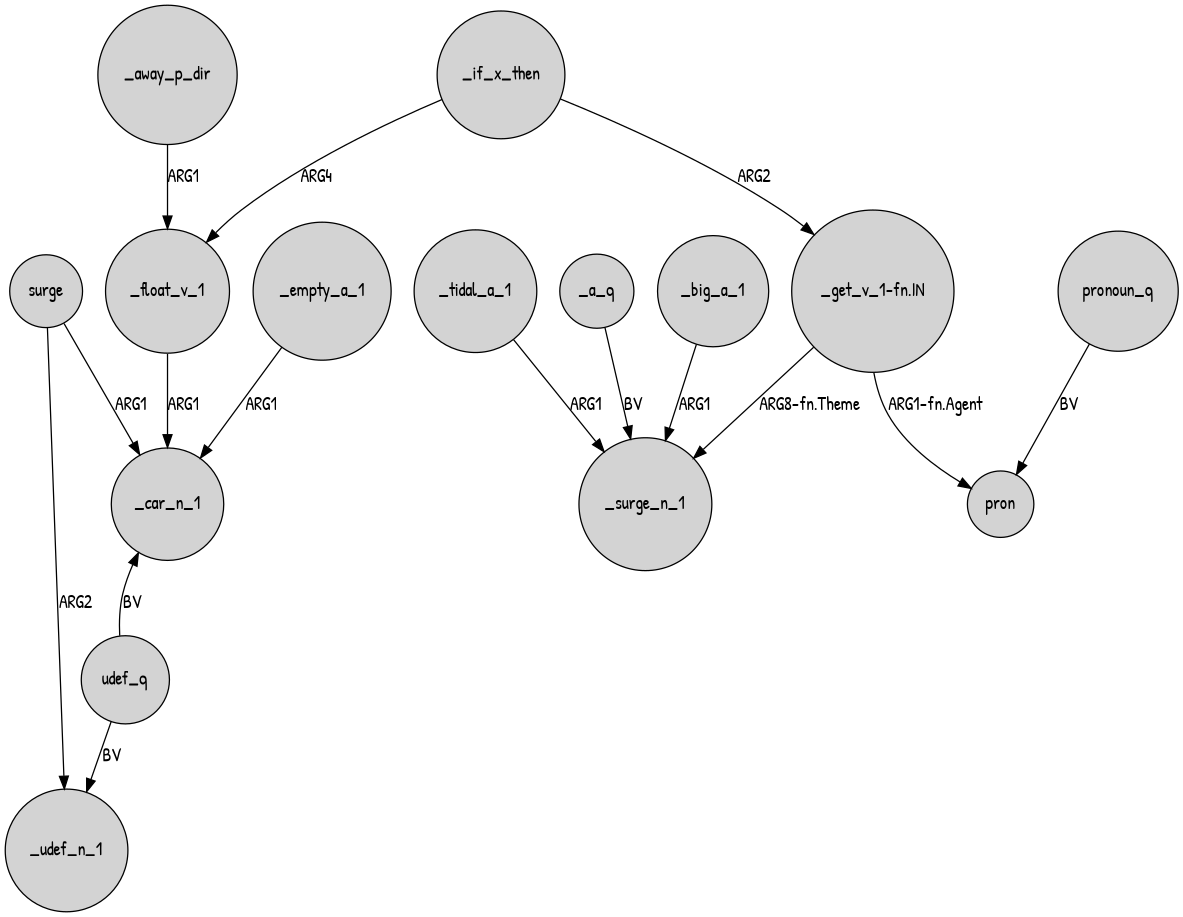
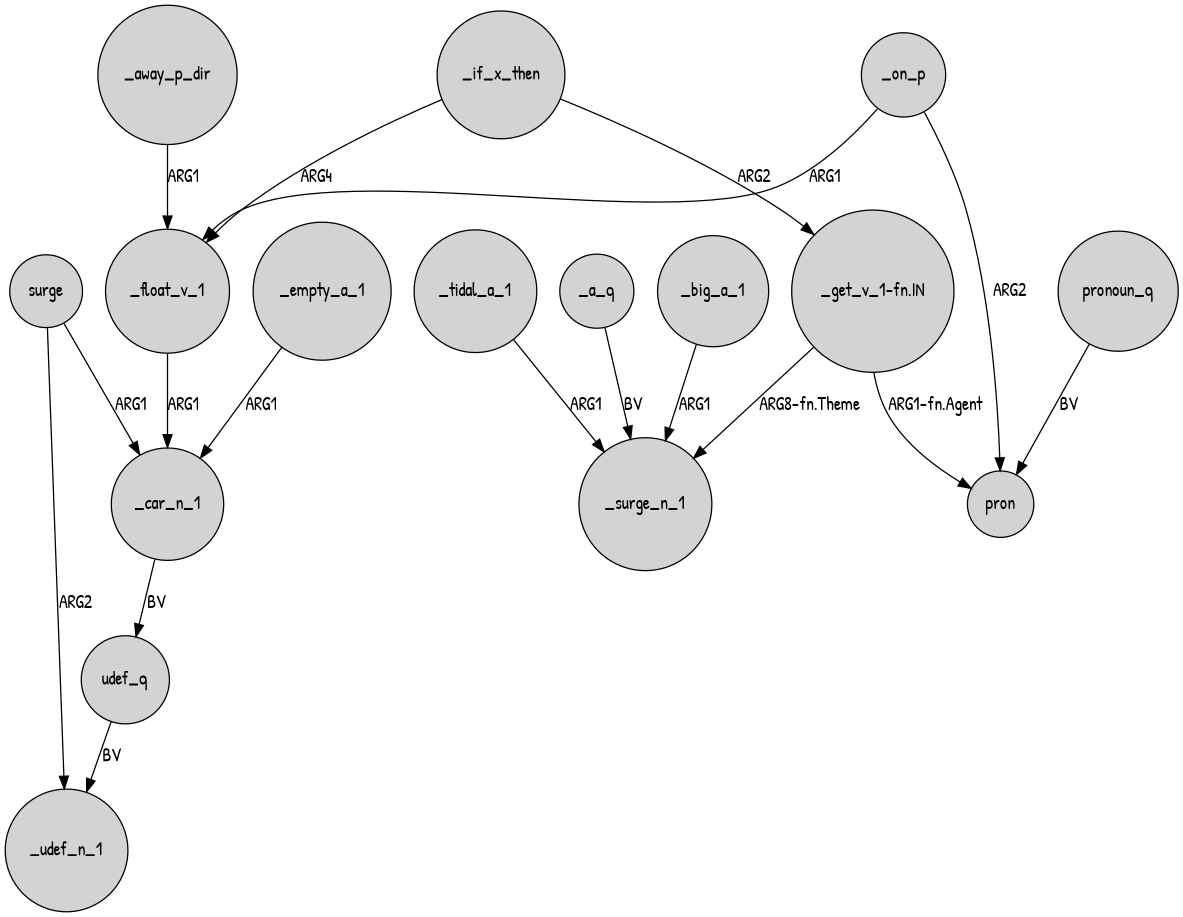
none -> (904, 75)
(122, 599) -> (147, 592)
